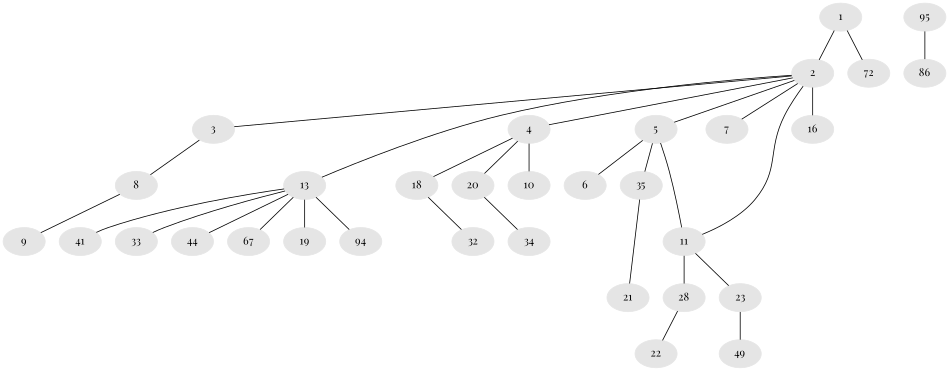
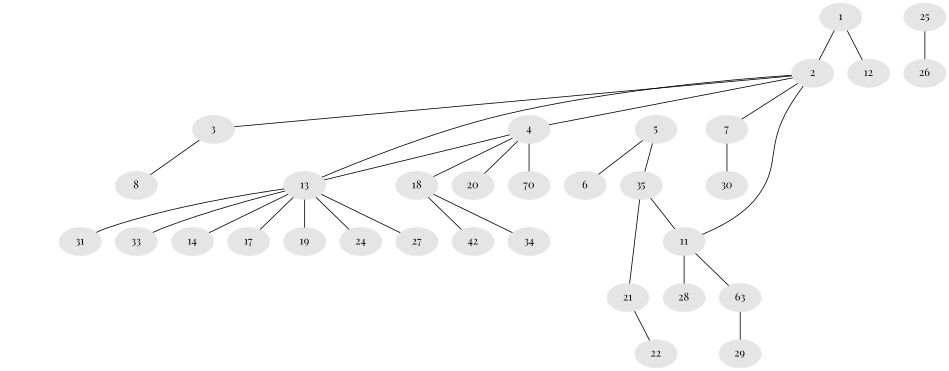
(925, 17) -> (925, 17)
(869, 73) -> (869, 73)
(925, 73) -> (925, 73)
(734, 101) -> none
(813, 129) -> none
none -> (417, 157)
(529, 185) -> (529, 185)
(673, 185) -> (663, 214)
none -> (727, 185)
(501, 213) -> (473, 213)
(24, 242) -> none
(80, 242) -> (80, 242)
(192, 242) -> (192, 242)
(249, 242) -> (249, 242)
(361, 242) -> (361, 242)
none -> (417, 242)
(473, 242) -> (473, 242)
(740, 298) -> (740, 298)
(670, 326) -> (642, 326)
(740, 354) -> (740, 354)
